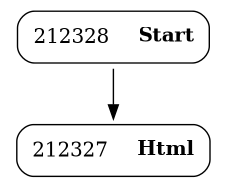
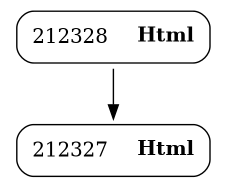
(167, 36) -> (166, 36)
